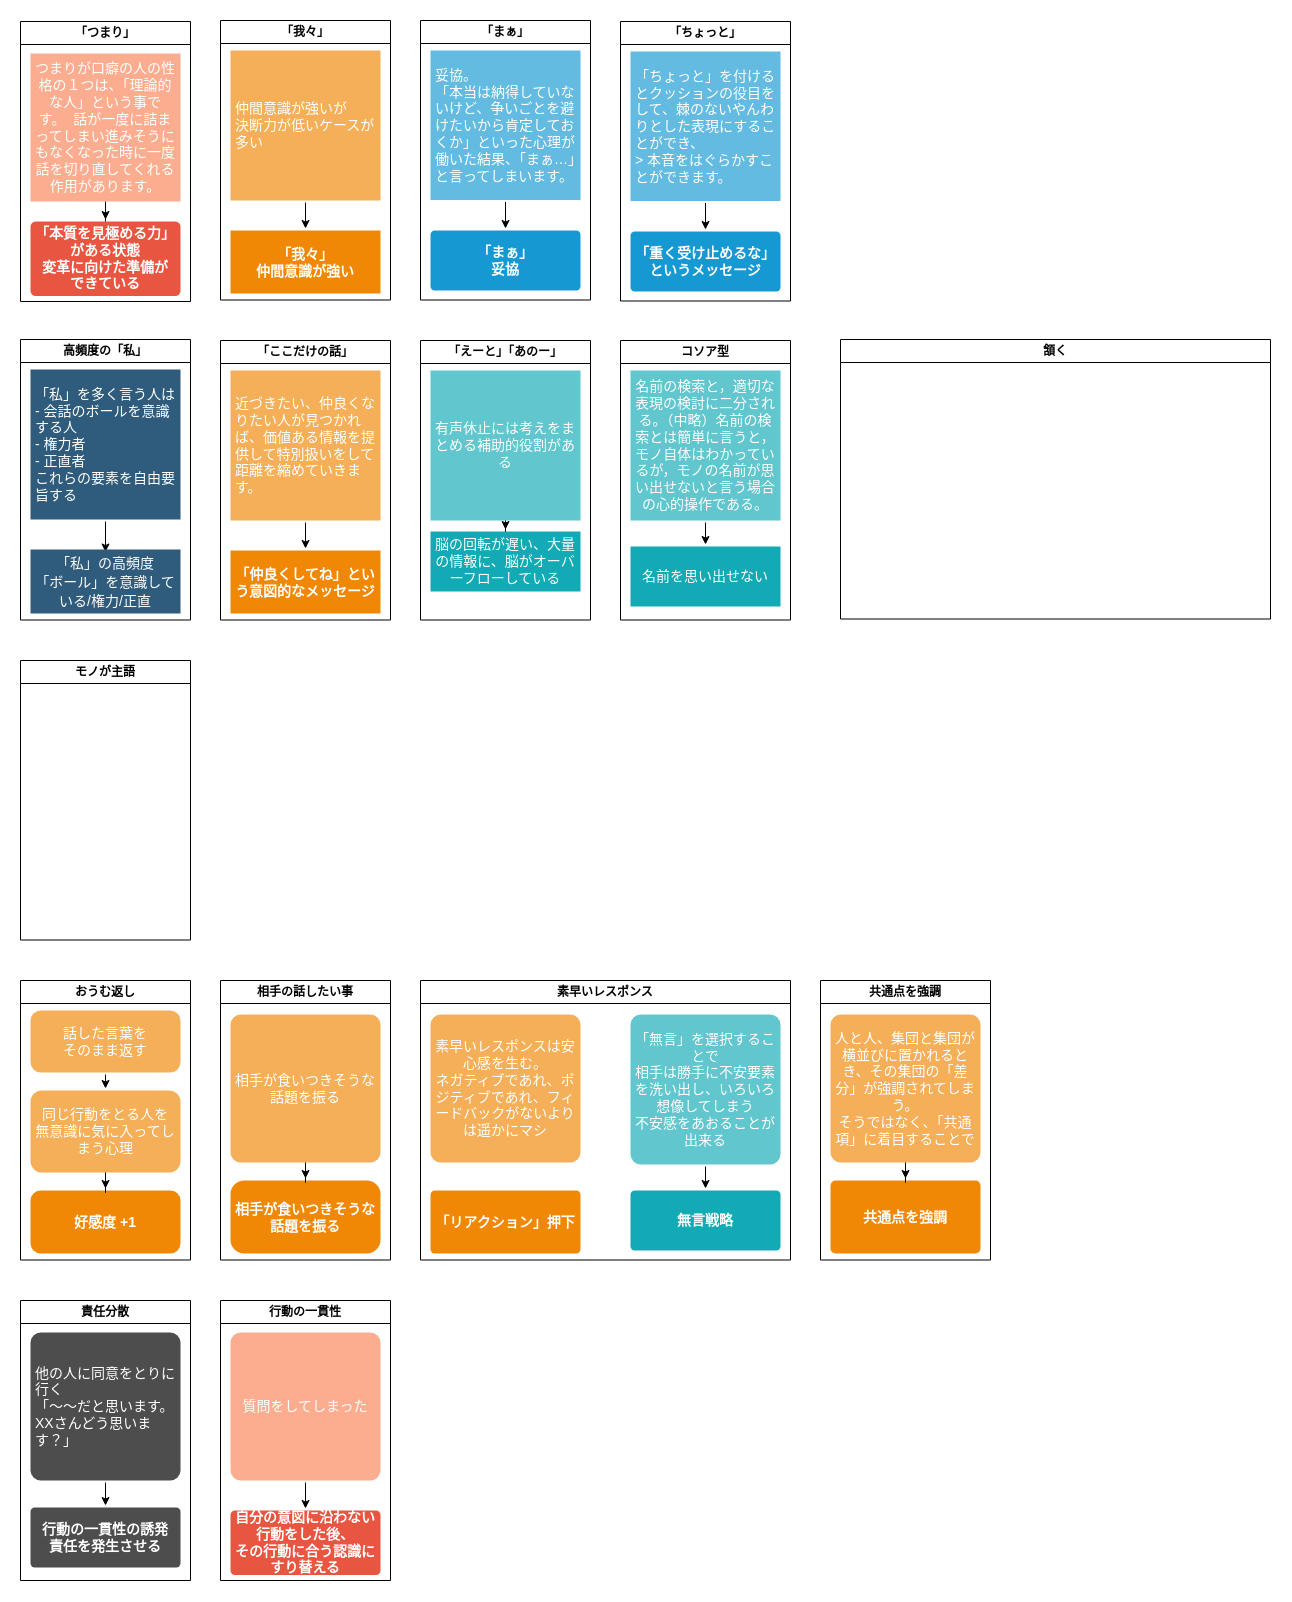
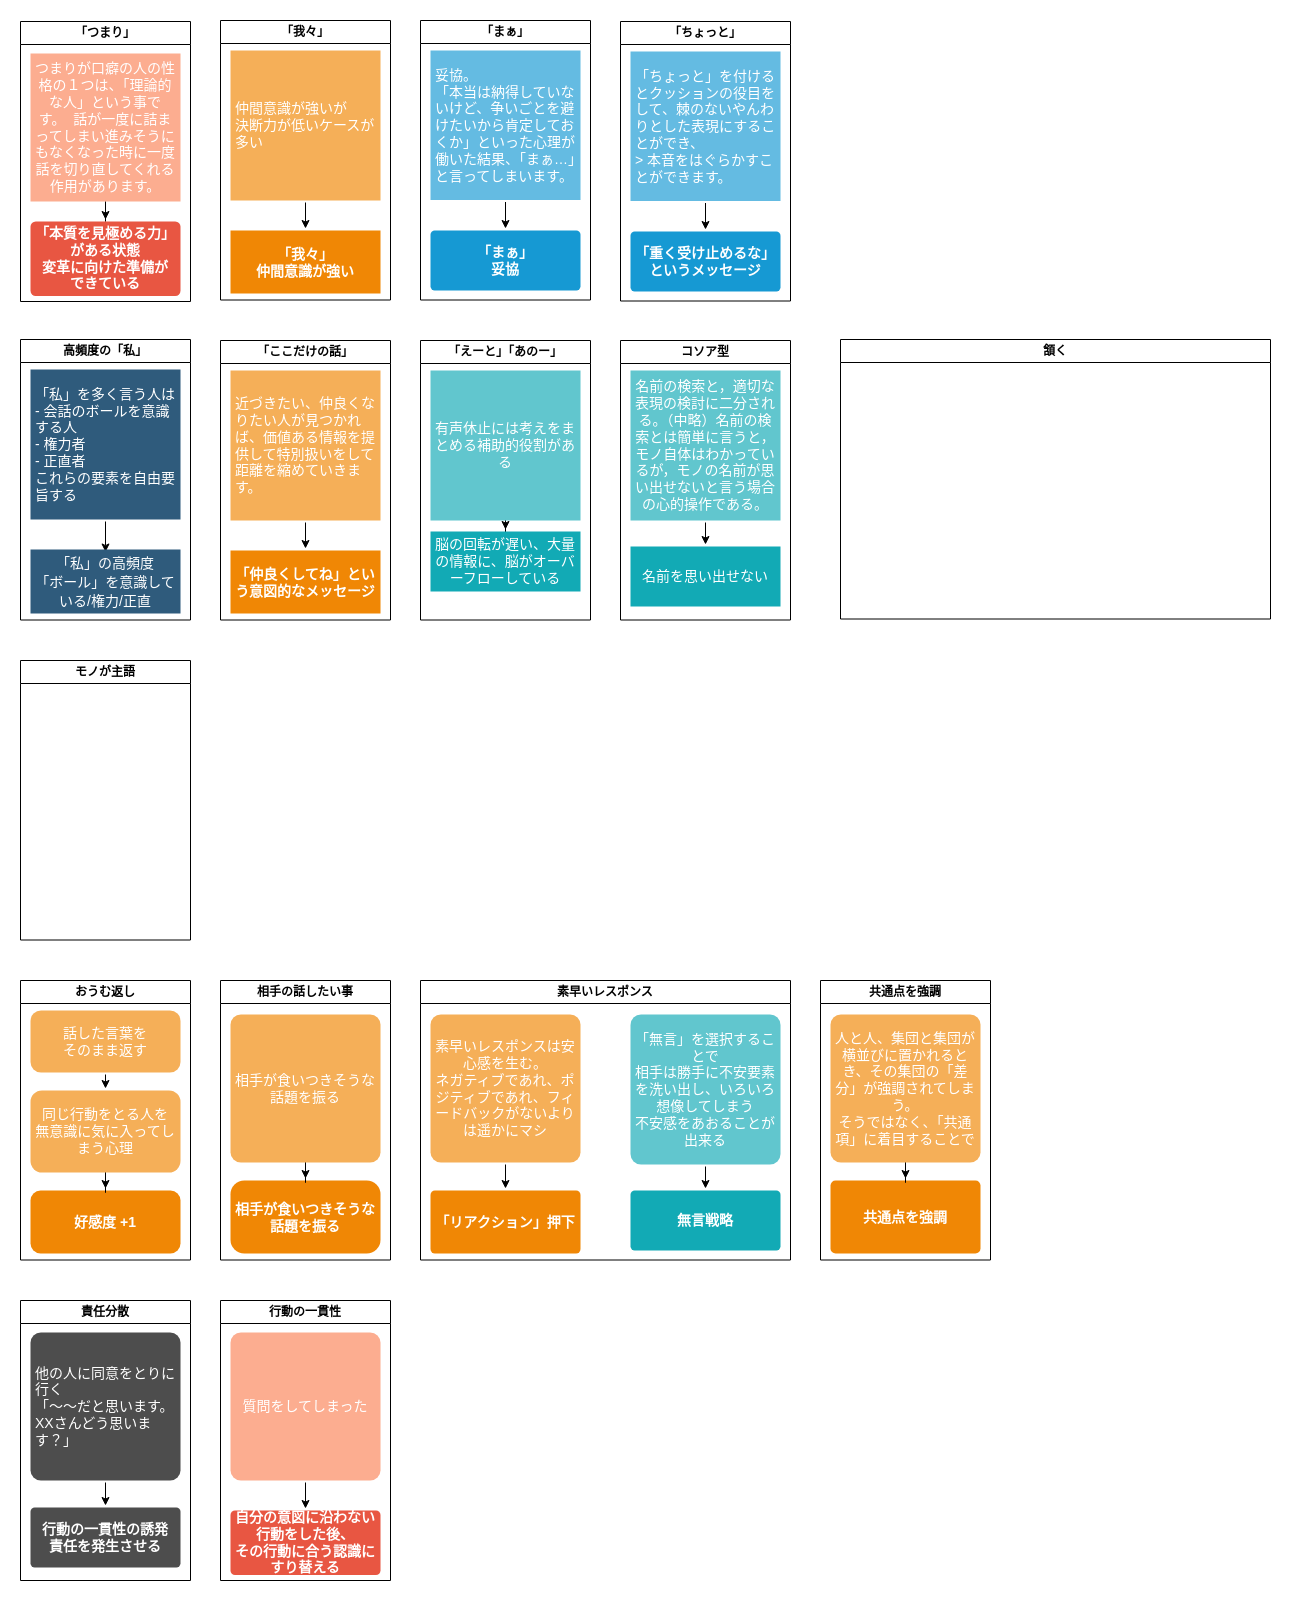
none -> (506, 1181)
